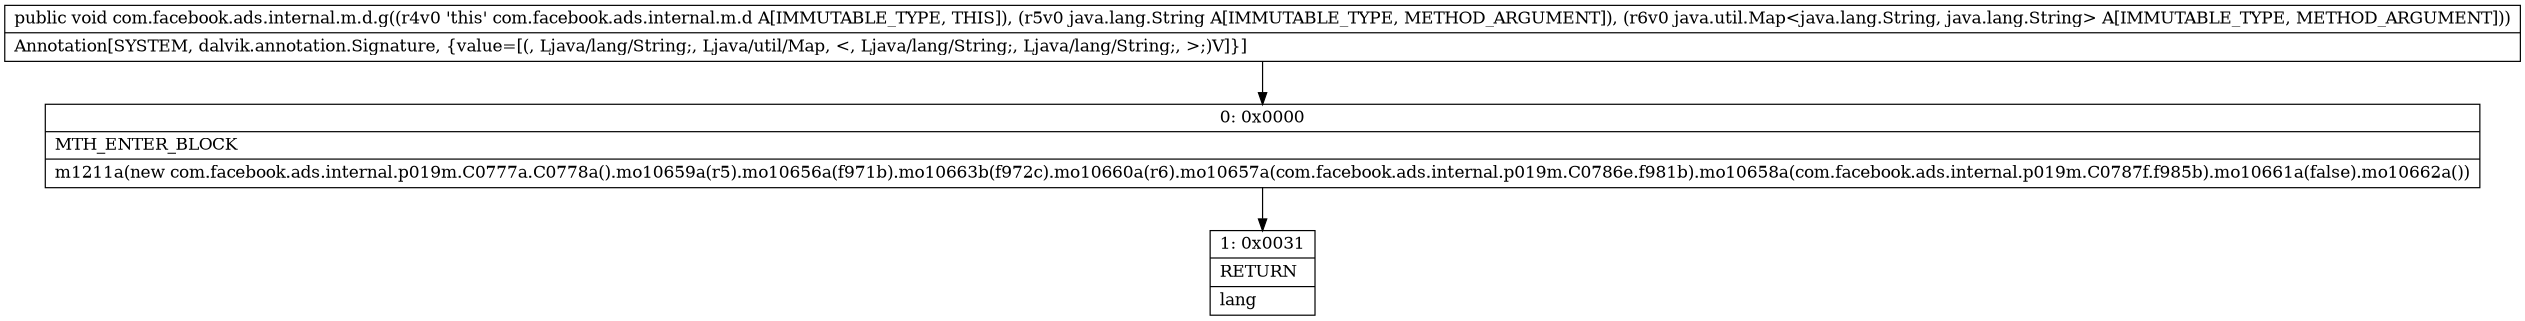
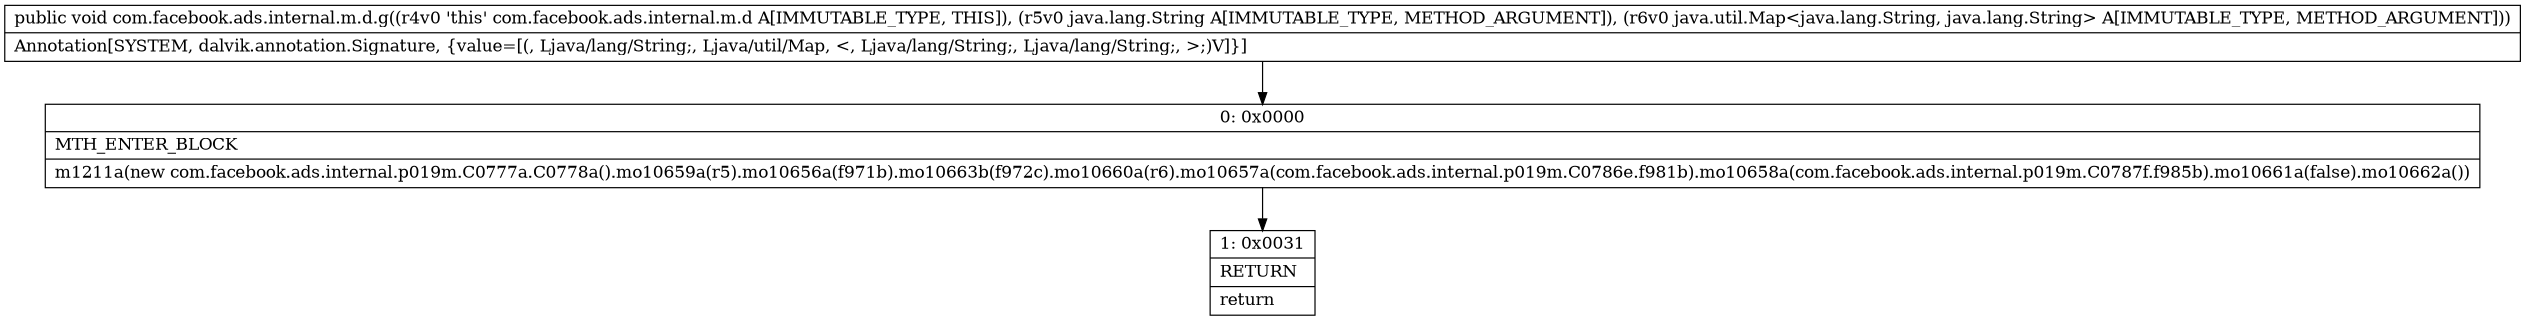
(1238, 300) -> (1247, 300)
